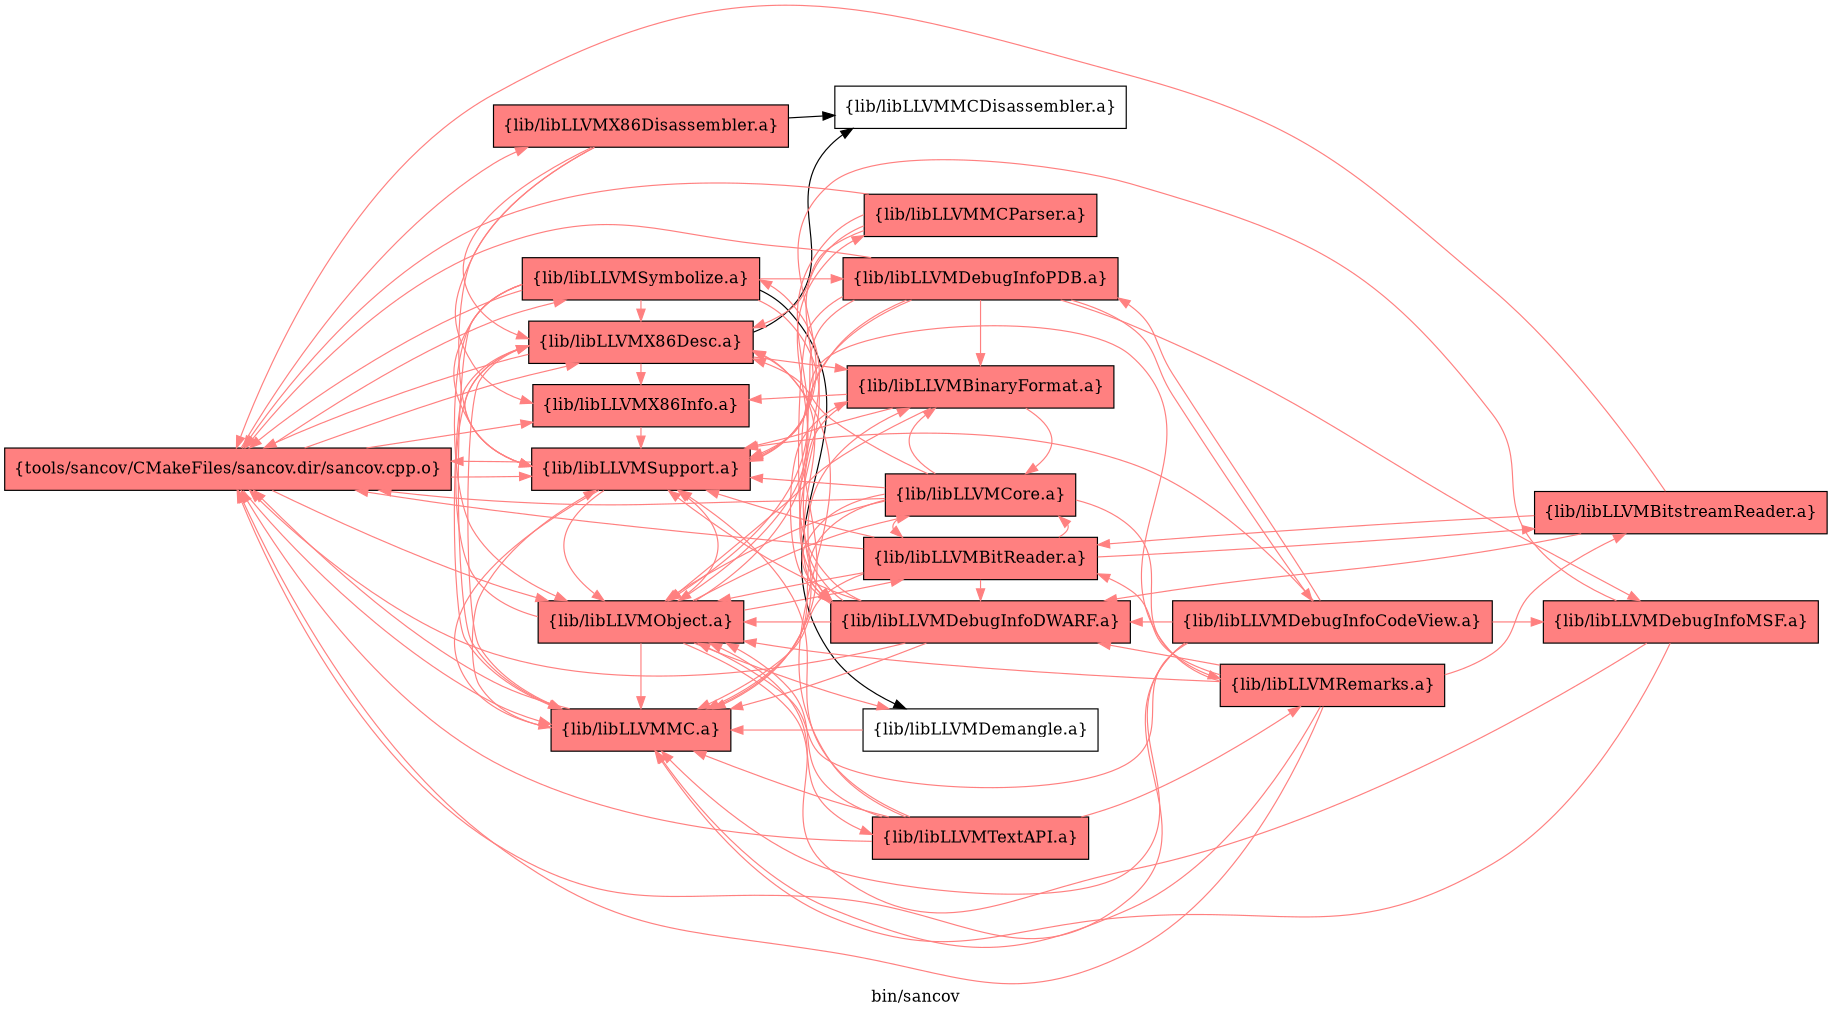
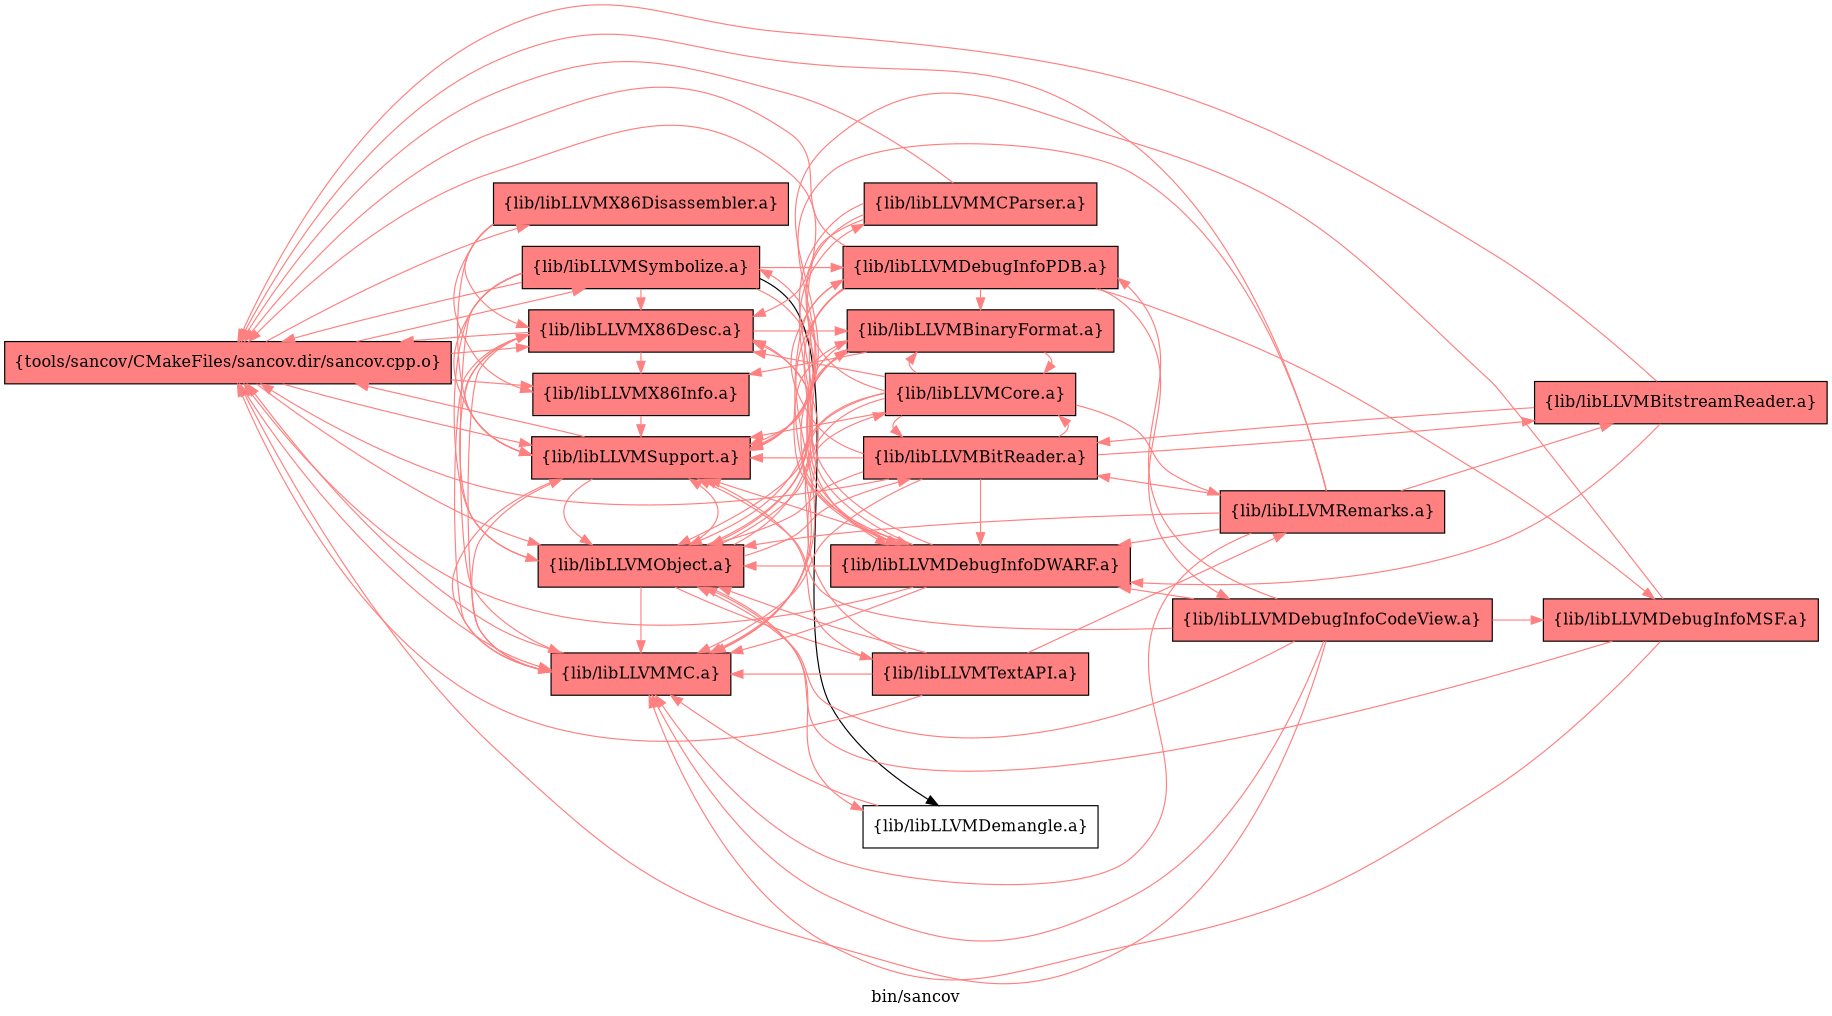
(981, 107) -> none
none -> (793, 380)
(799, 492) -> (801, 470)
